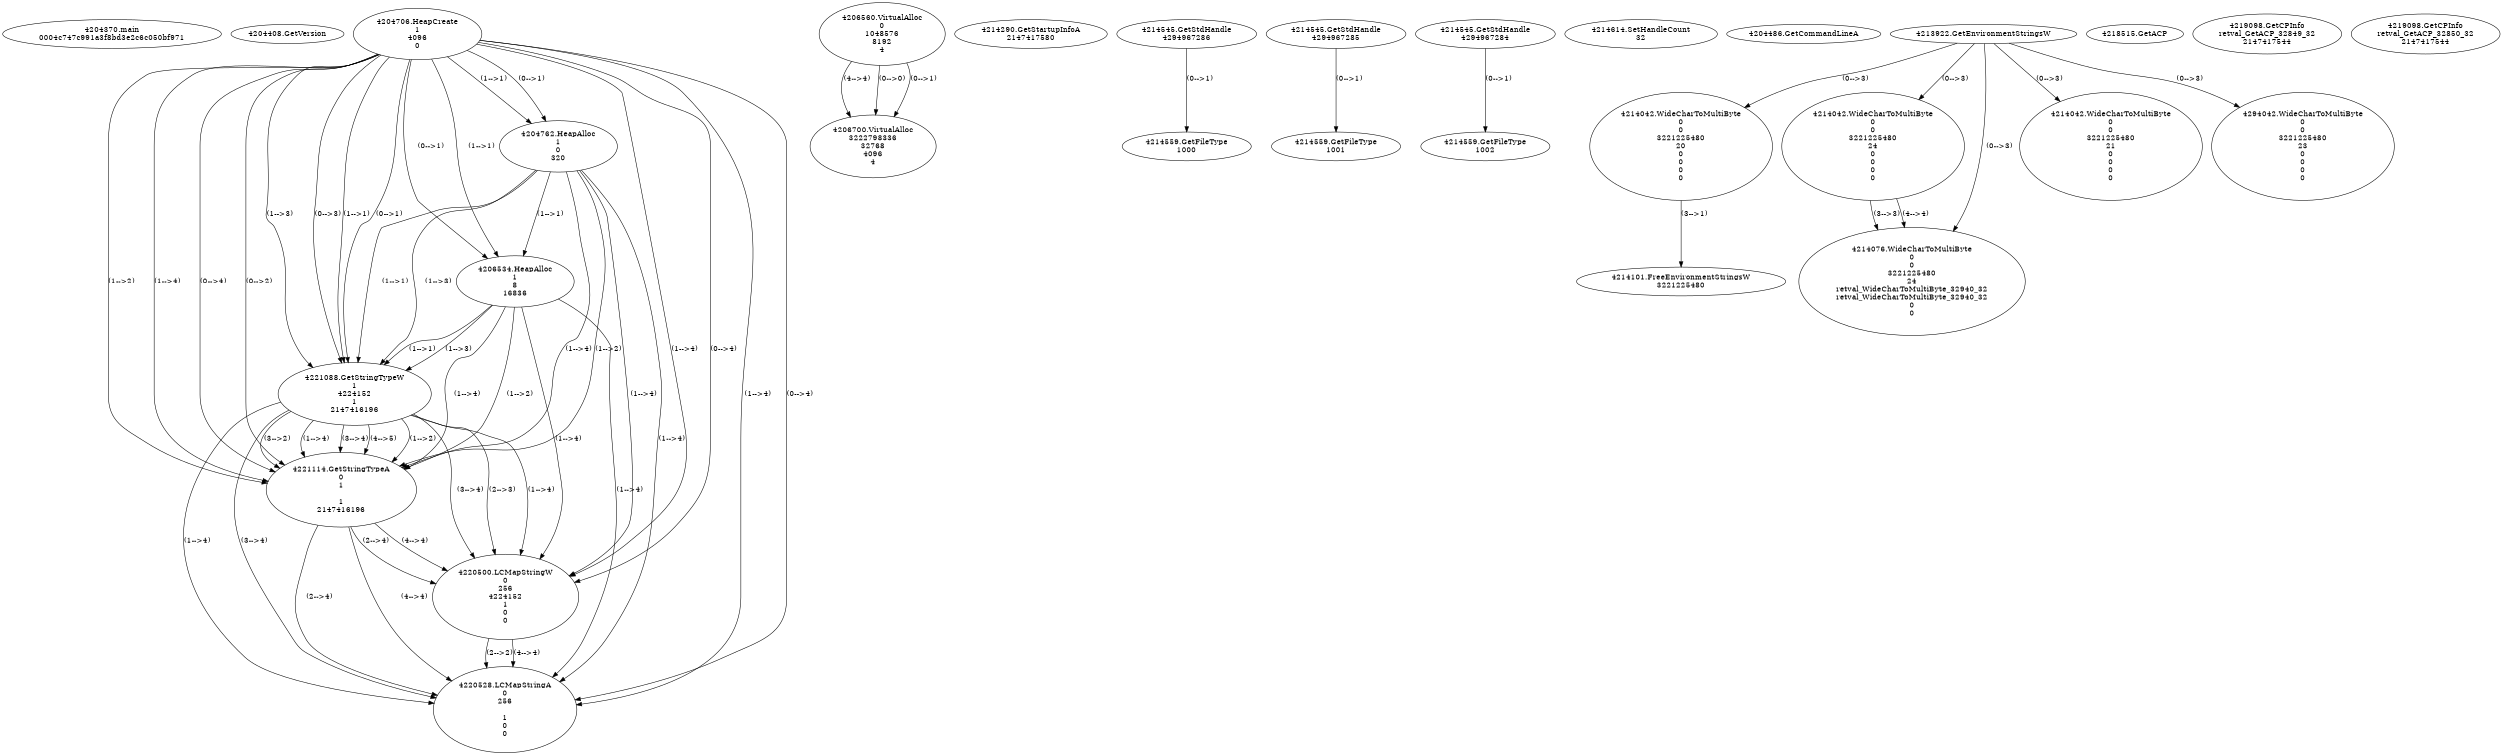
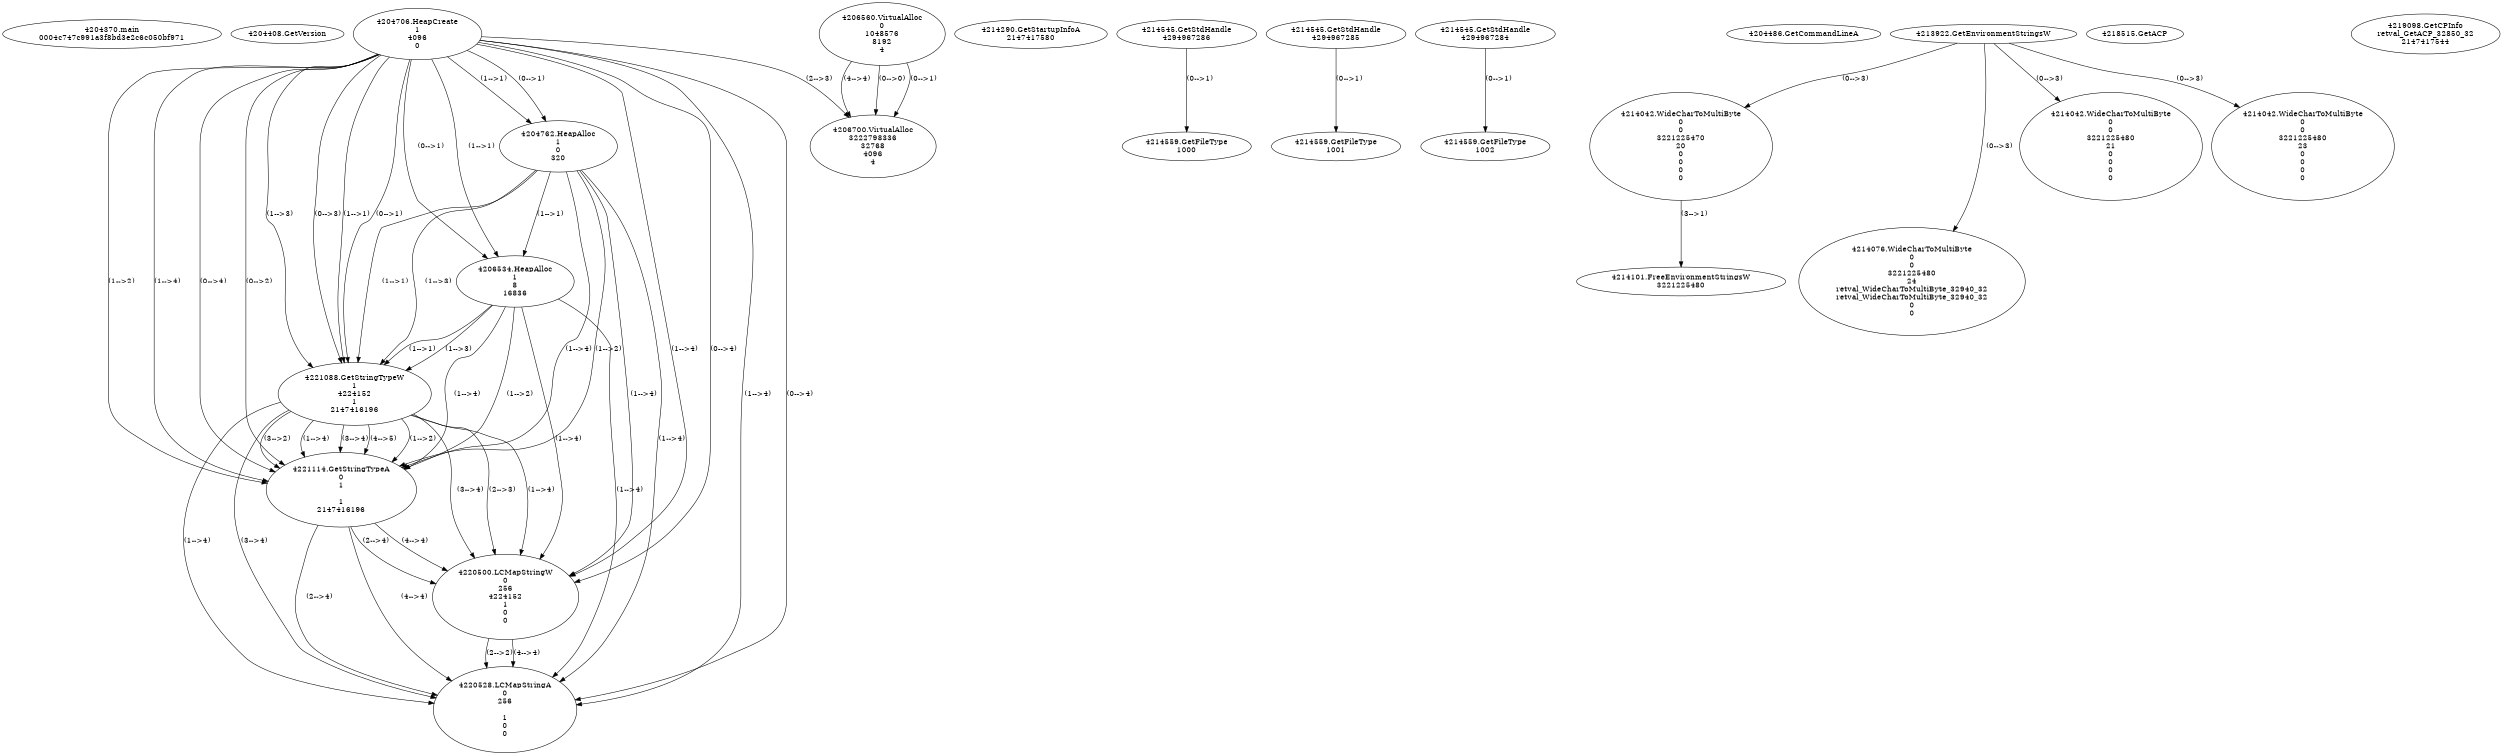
(1641, 34) -> none
(2267, 34) -> none
none -> (671, 51)
(1681, 146) -> (1681, 146)
(1873, 146) -> none
(2303, 146) -> (2303, 146)
